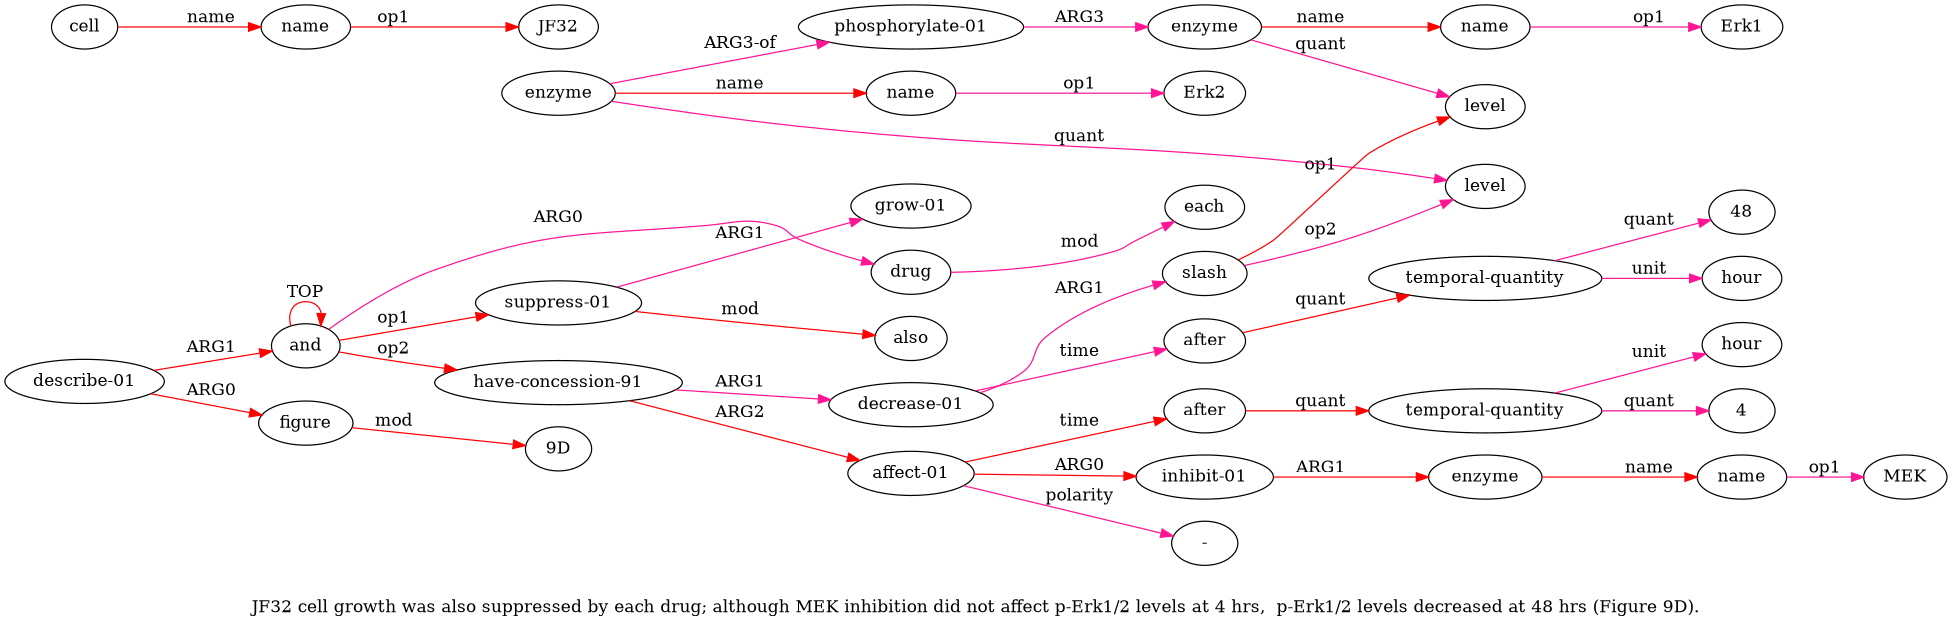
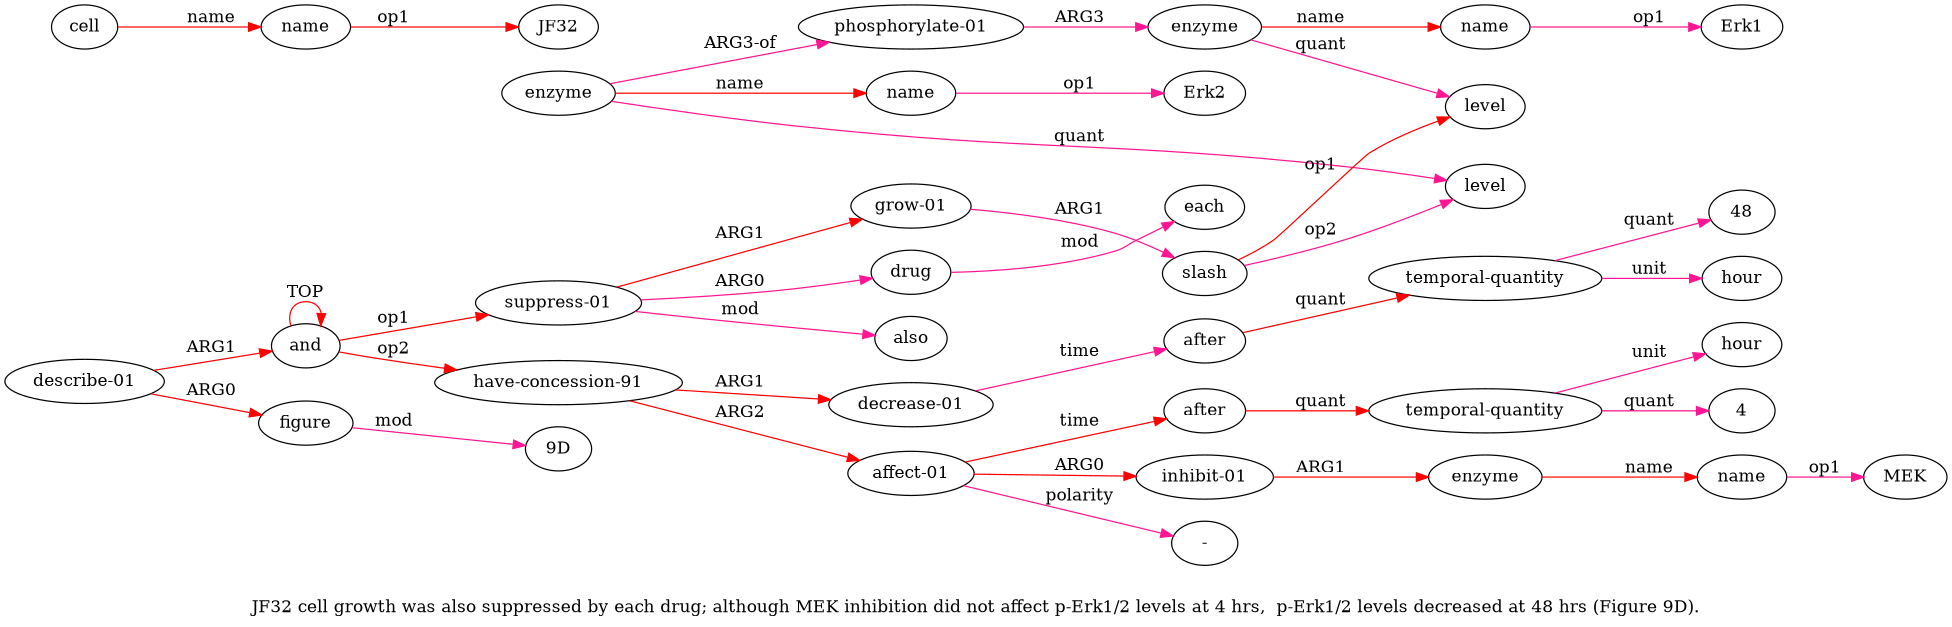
(589, 234) -> (751, 293)
(733, 255) -> (733, 255)
(749, 323) -> (749, 323)
(1058, 328) -> (1069, 222)
(747, 394) -> (747, 394)
(433, 436) -> (433, 436)
